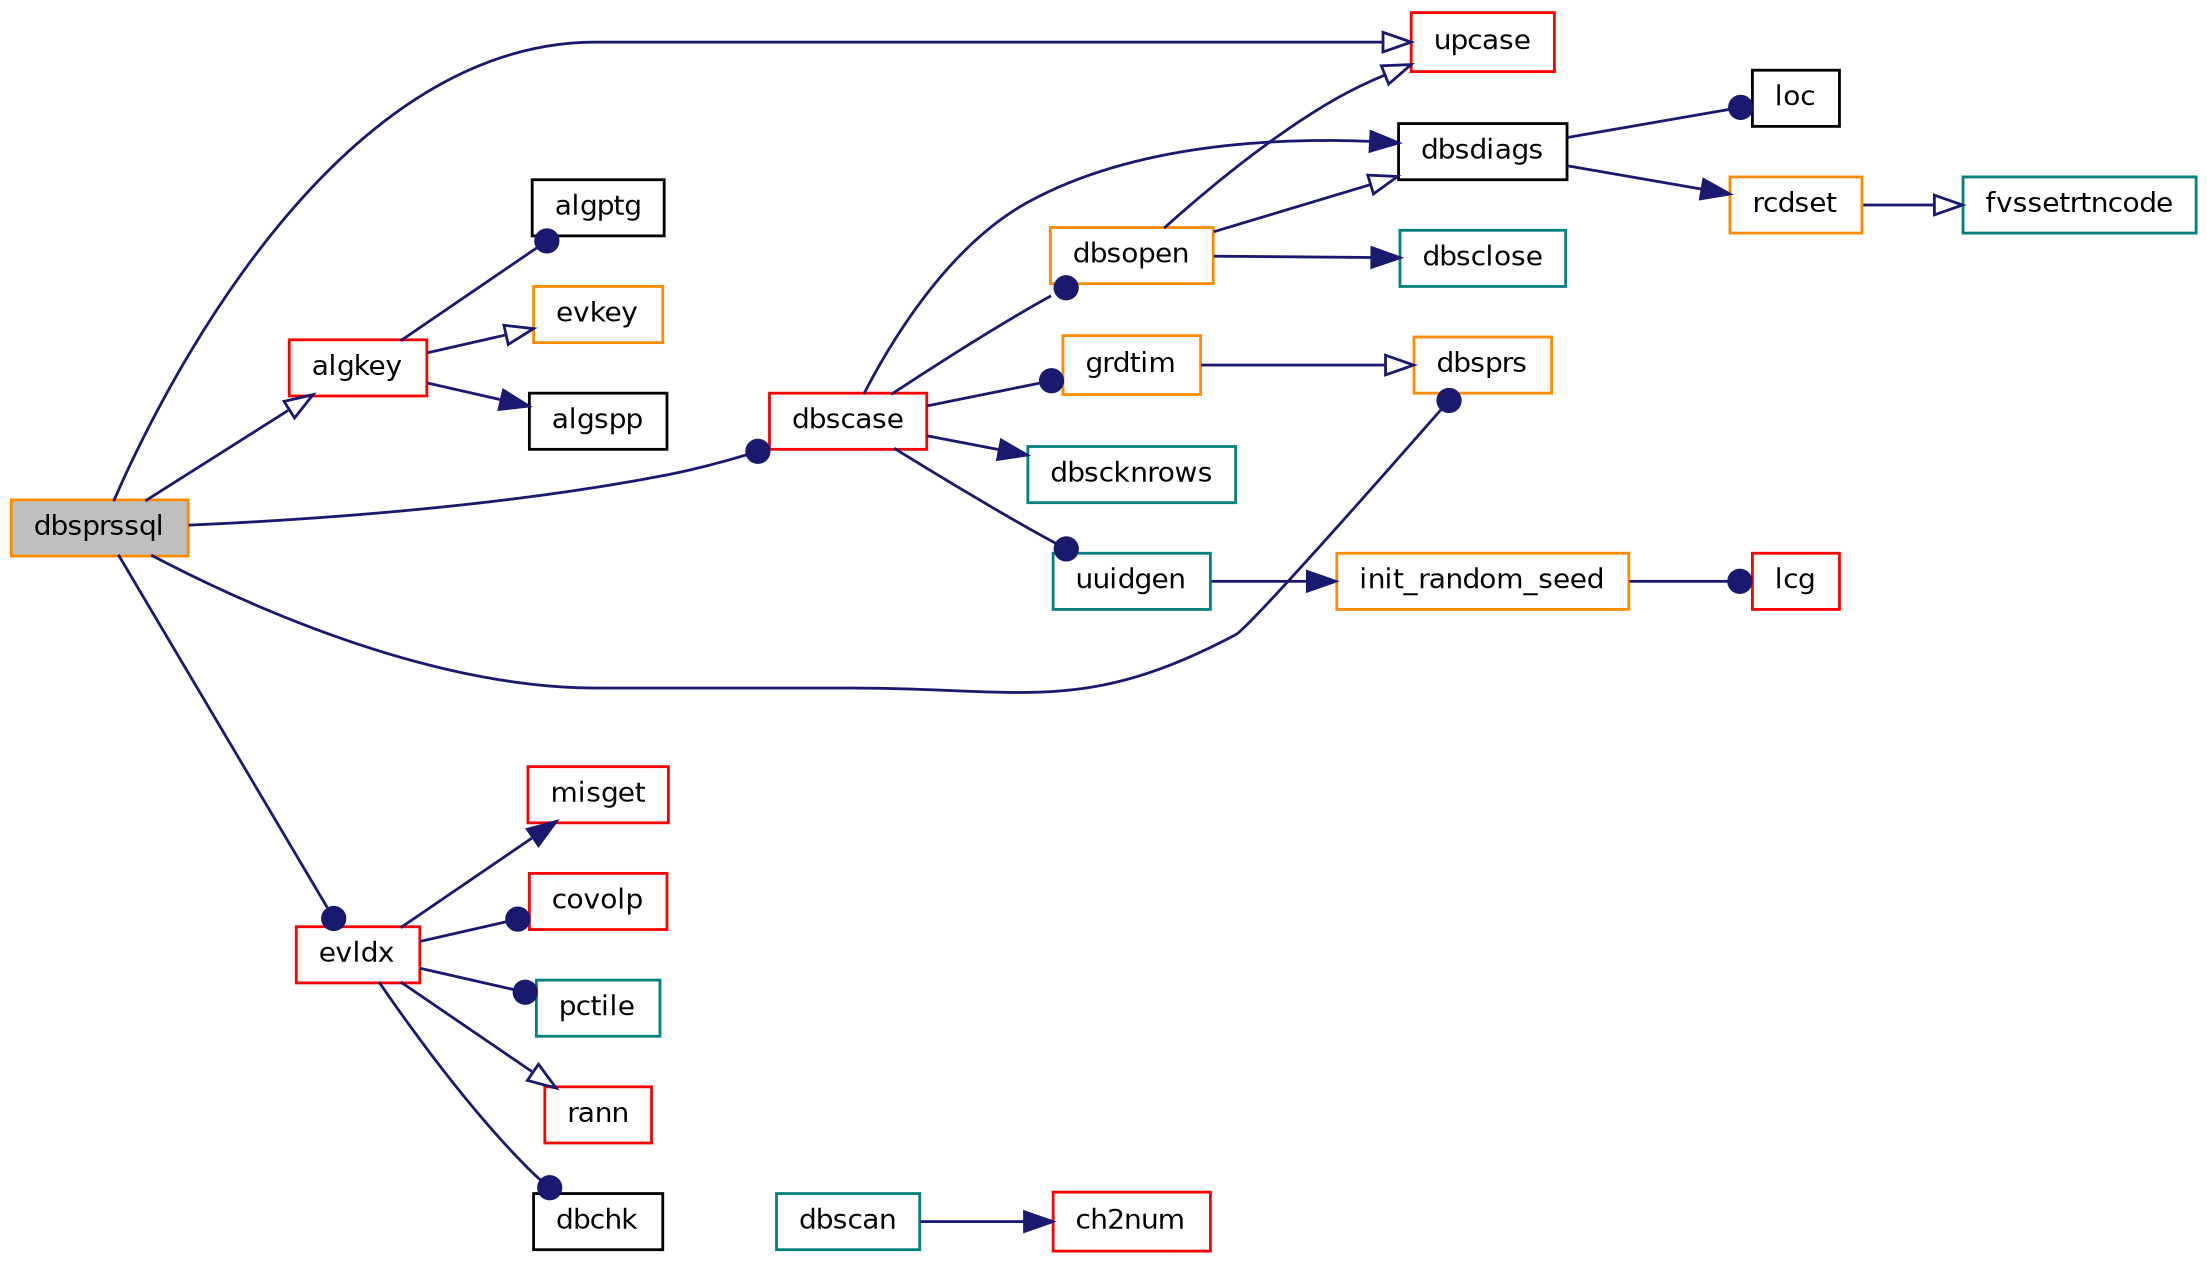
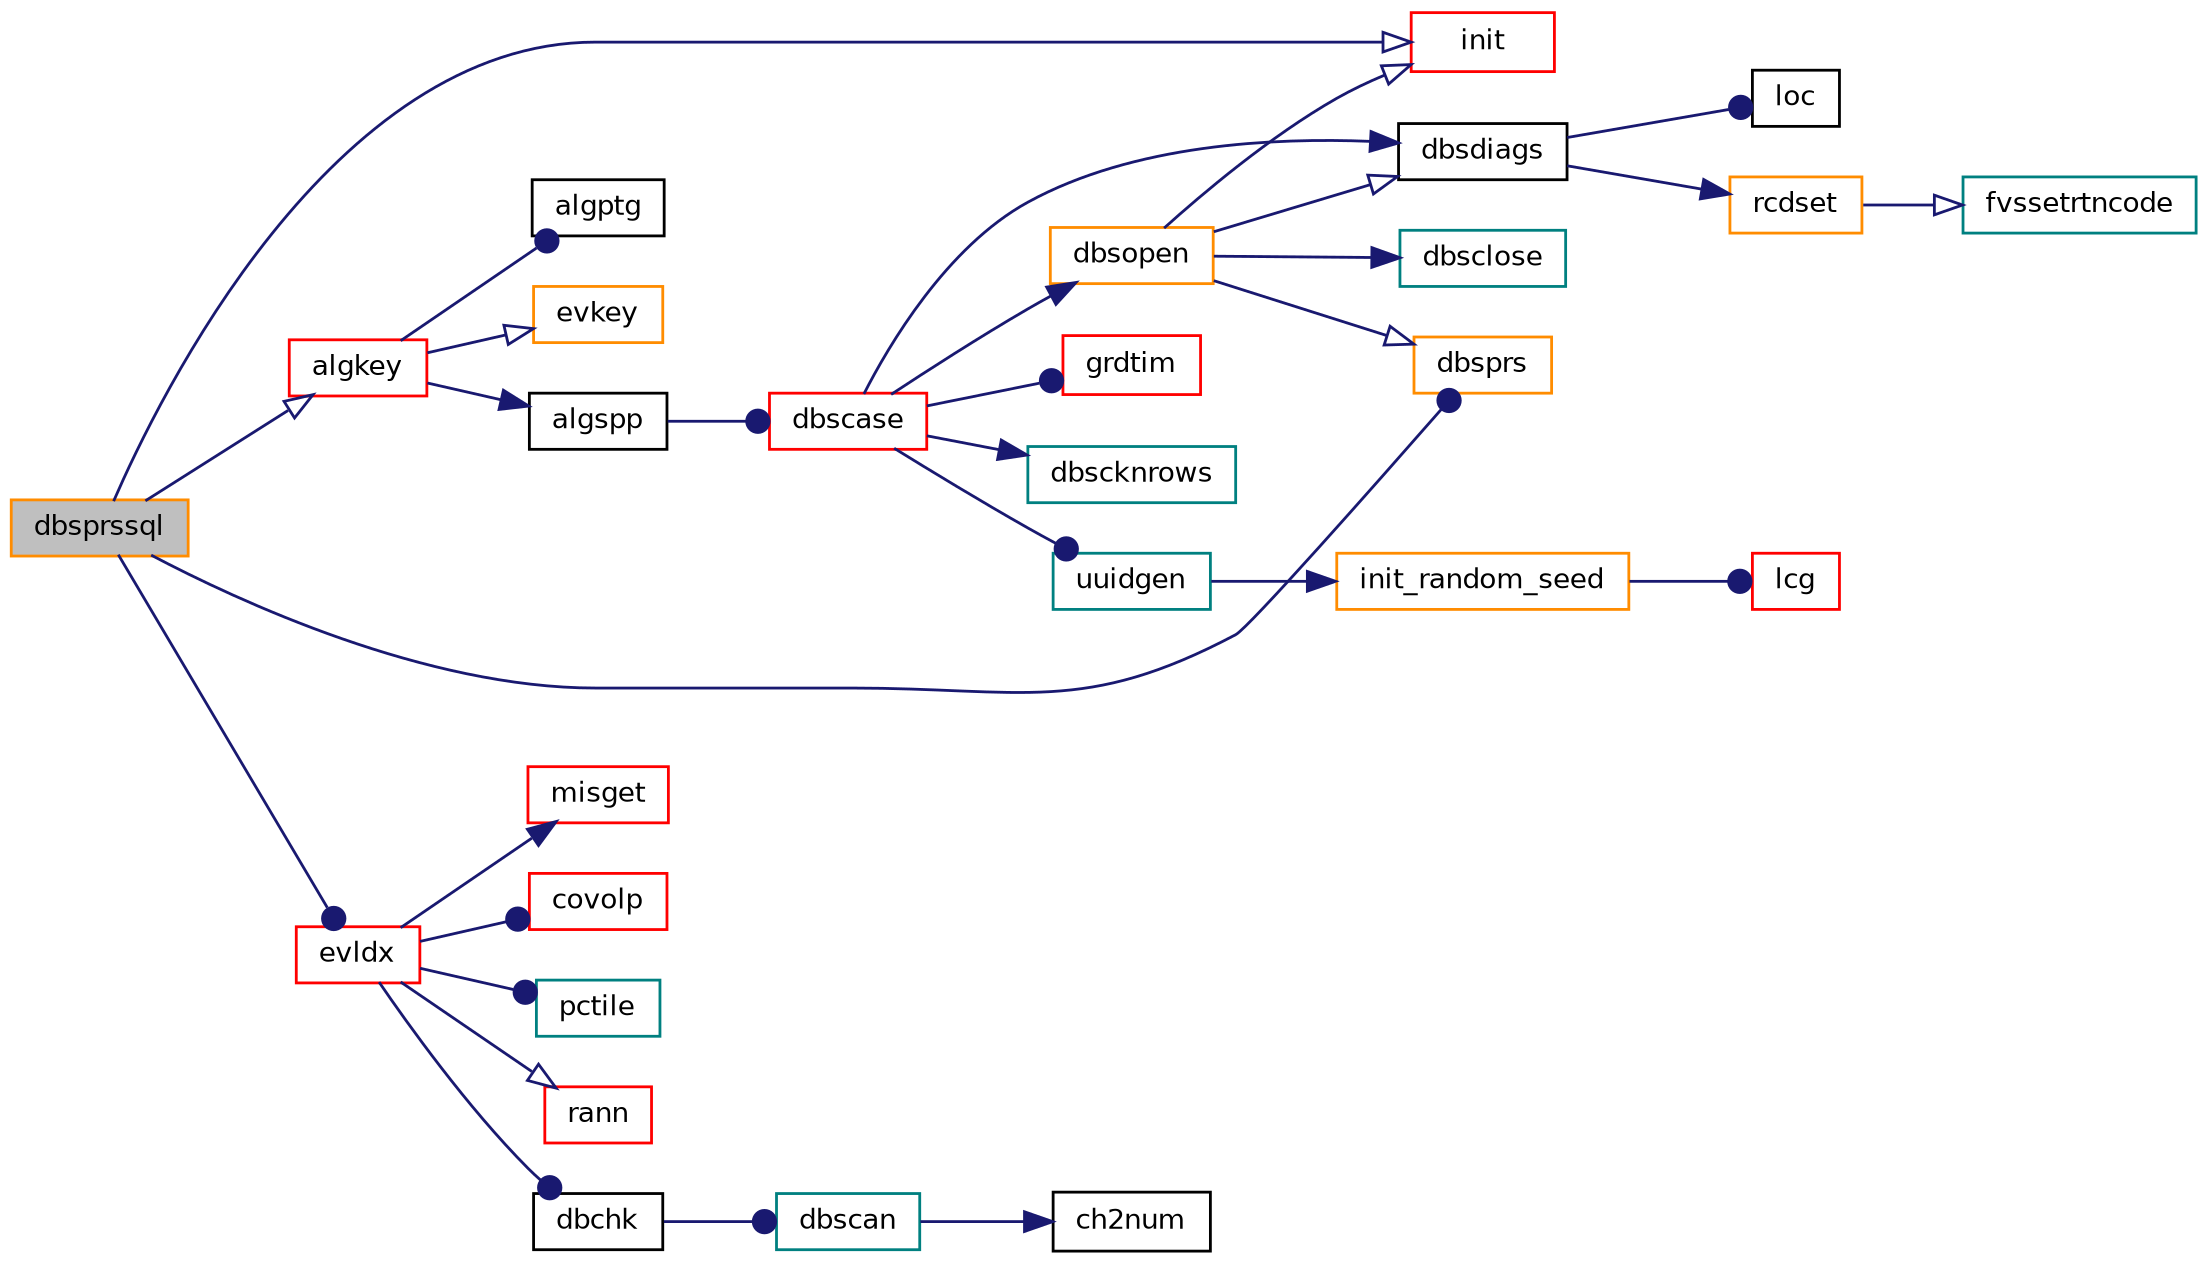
(1483, 42) -> (1483, 42)
(970, 344) -> (970, 344)
(1132, 365) -> (1132, 365)
(1293, 365) -> (1300, 308)
(470, 504) -> (707, 421)
none -> (708, 1222)
(1132, 1222) -> (1132, 1222)
